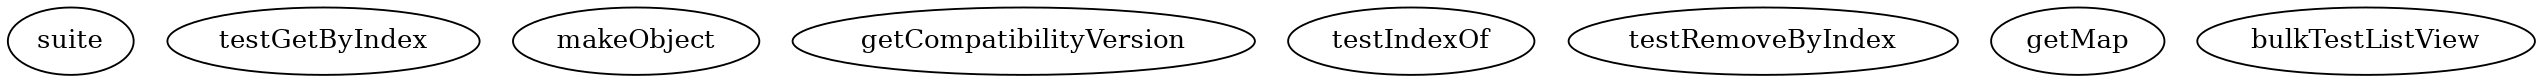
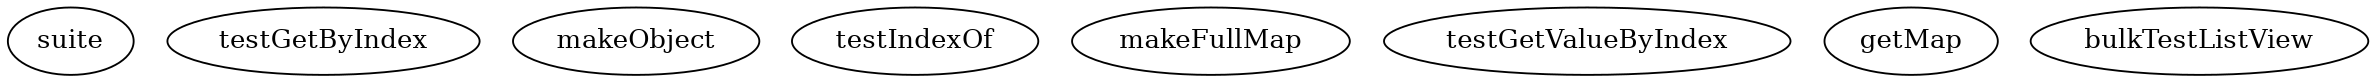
(1024, 41) -> none
none -> (1211, 41)
none -> (1587, 41)
(1763, 41) -> none
